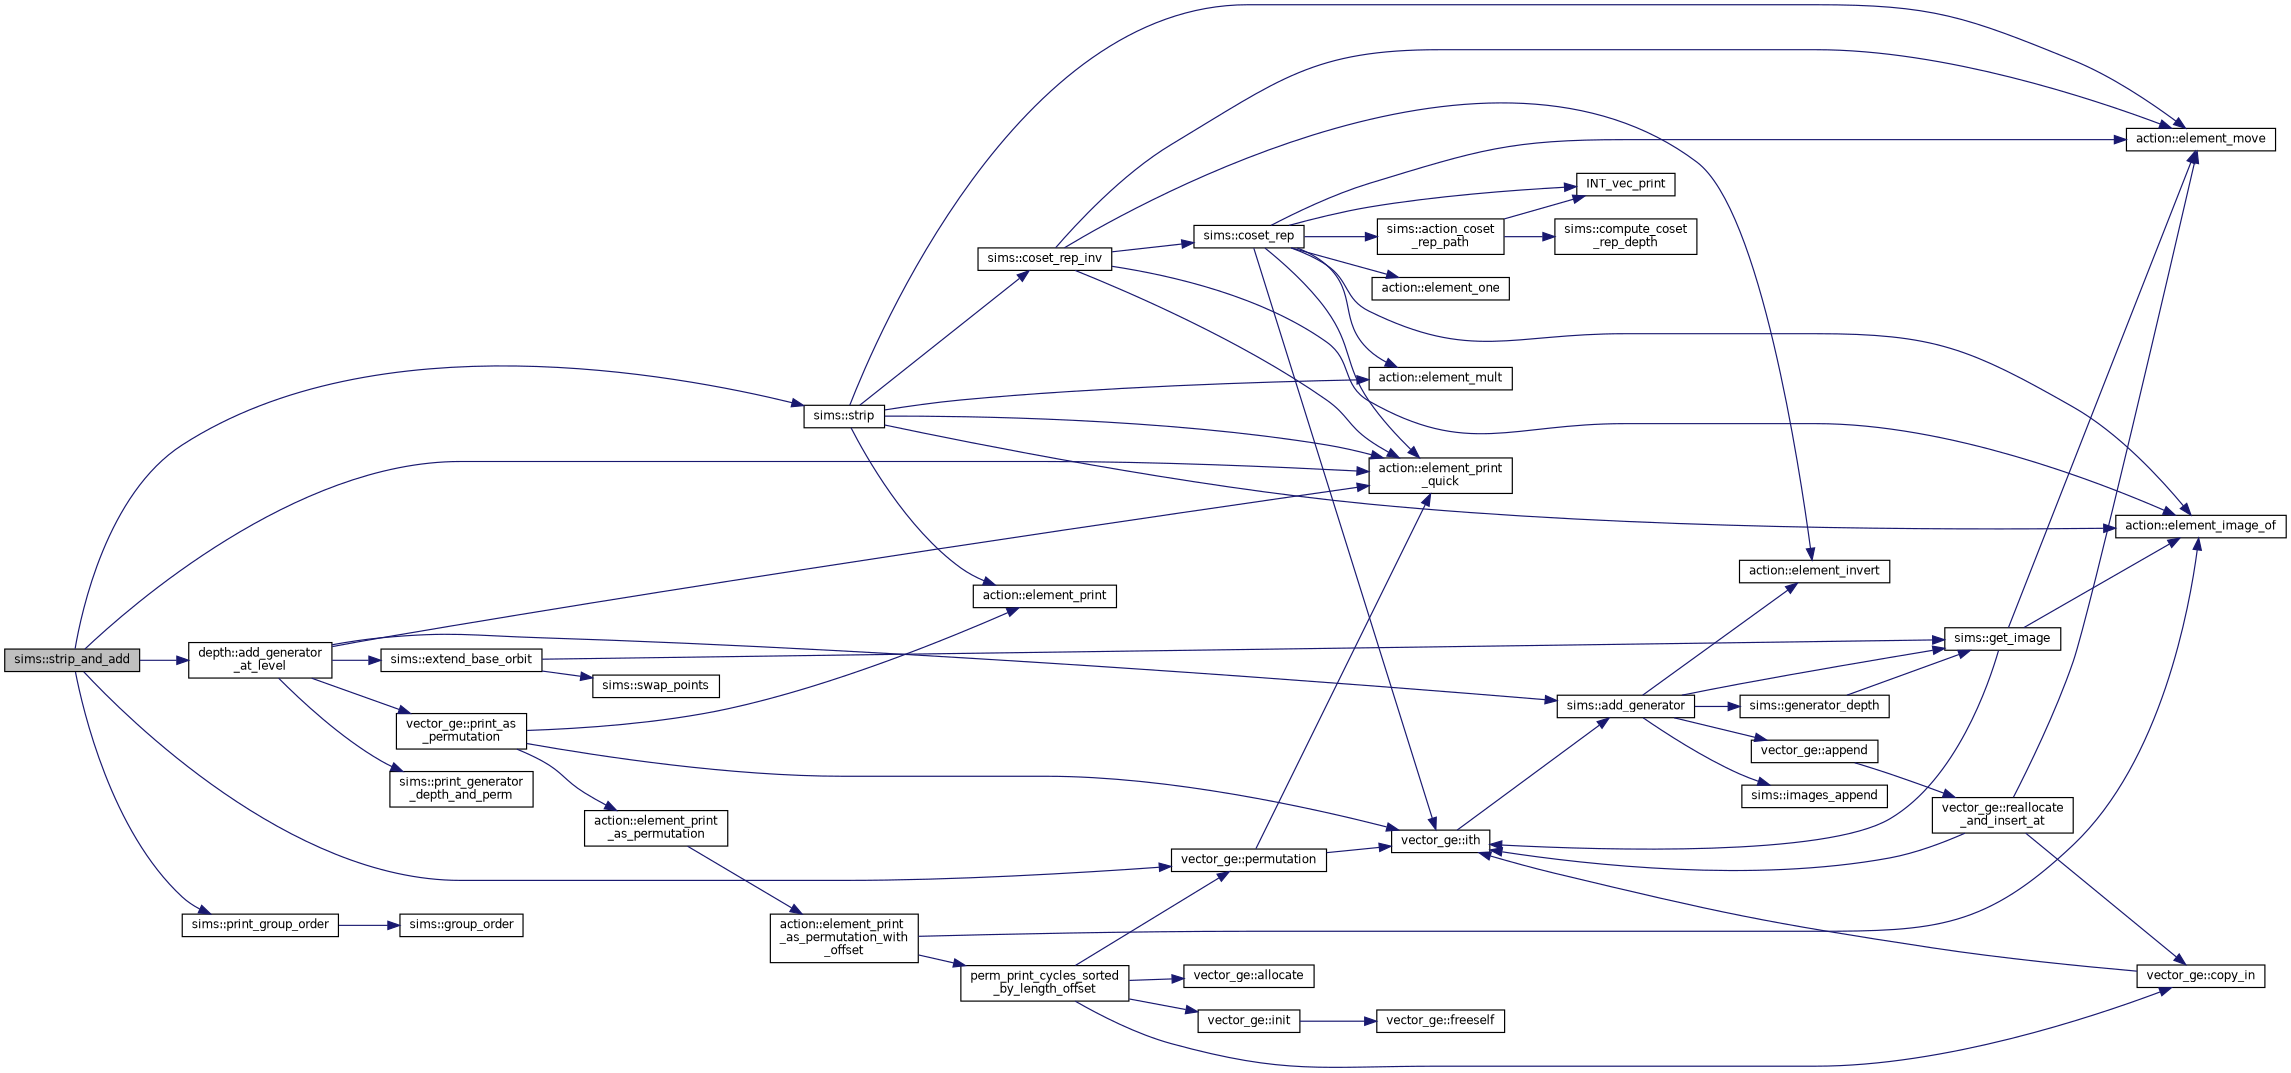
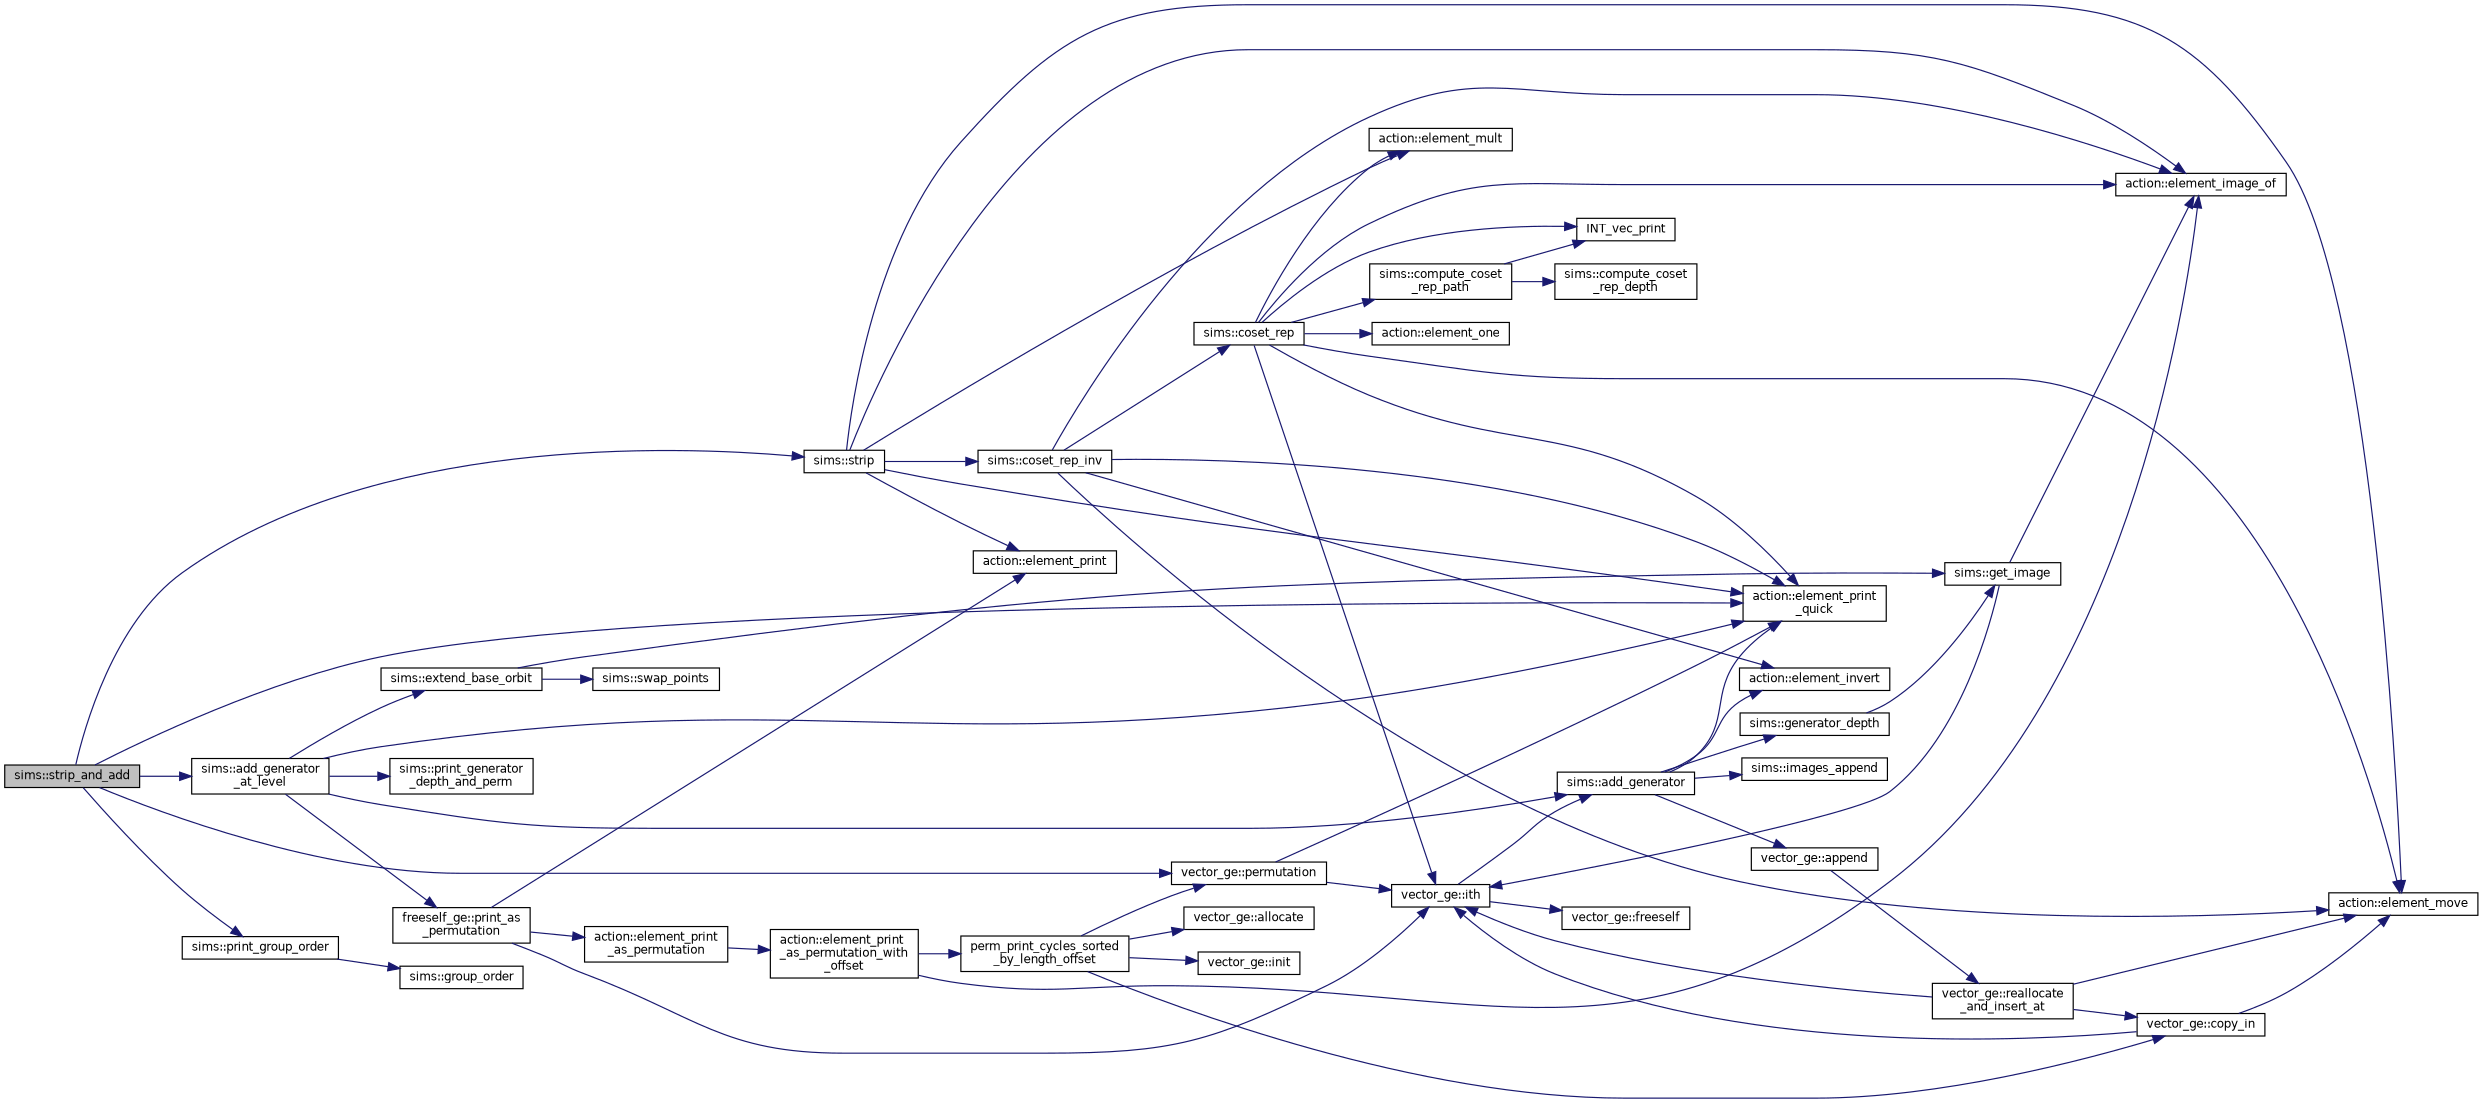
(1441, 237) -> (1441, 282)
(2100, 395) -> (2314, 975)
(260, 660) -> (260, 776)
(1807, 672) -> (1721, 702)
(462, 731) -> (462, 925)
(1332, 1021) -> (1520, 905)
